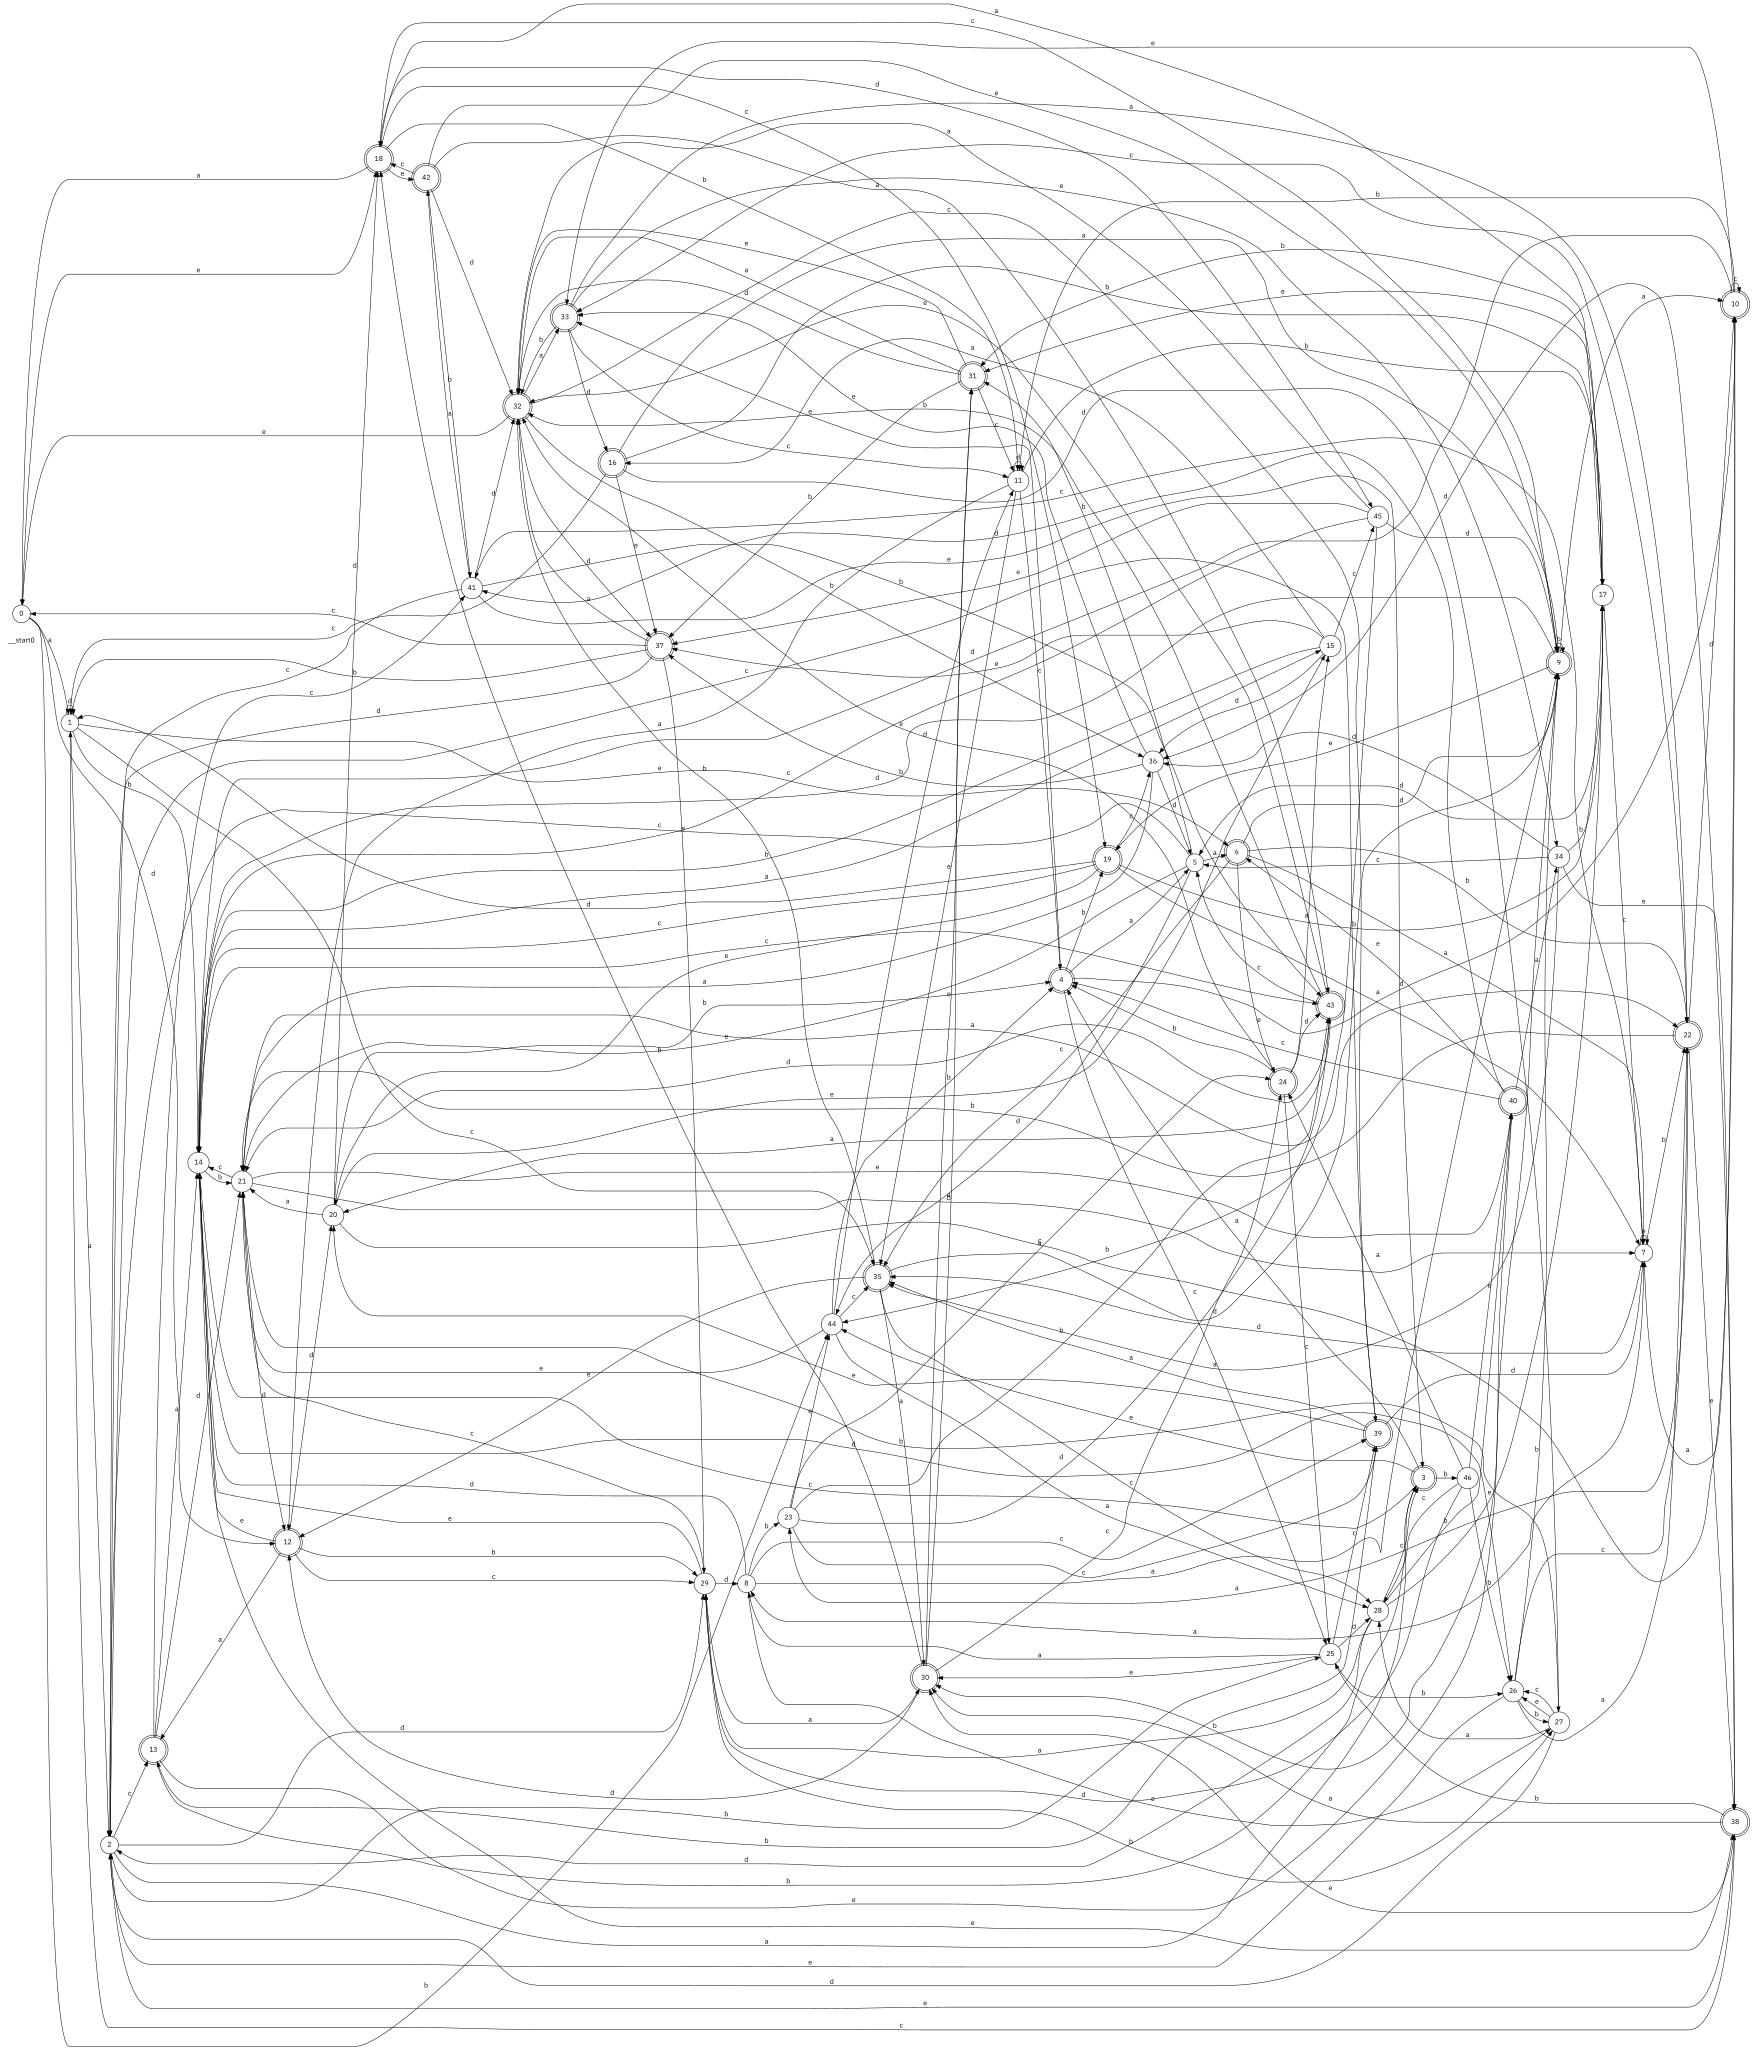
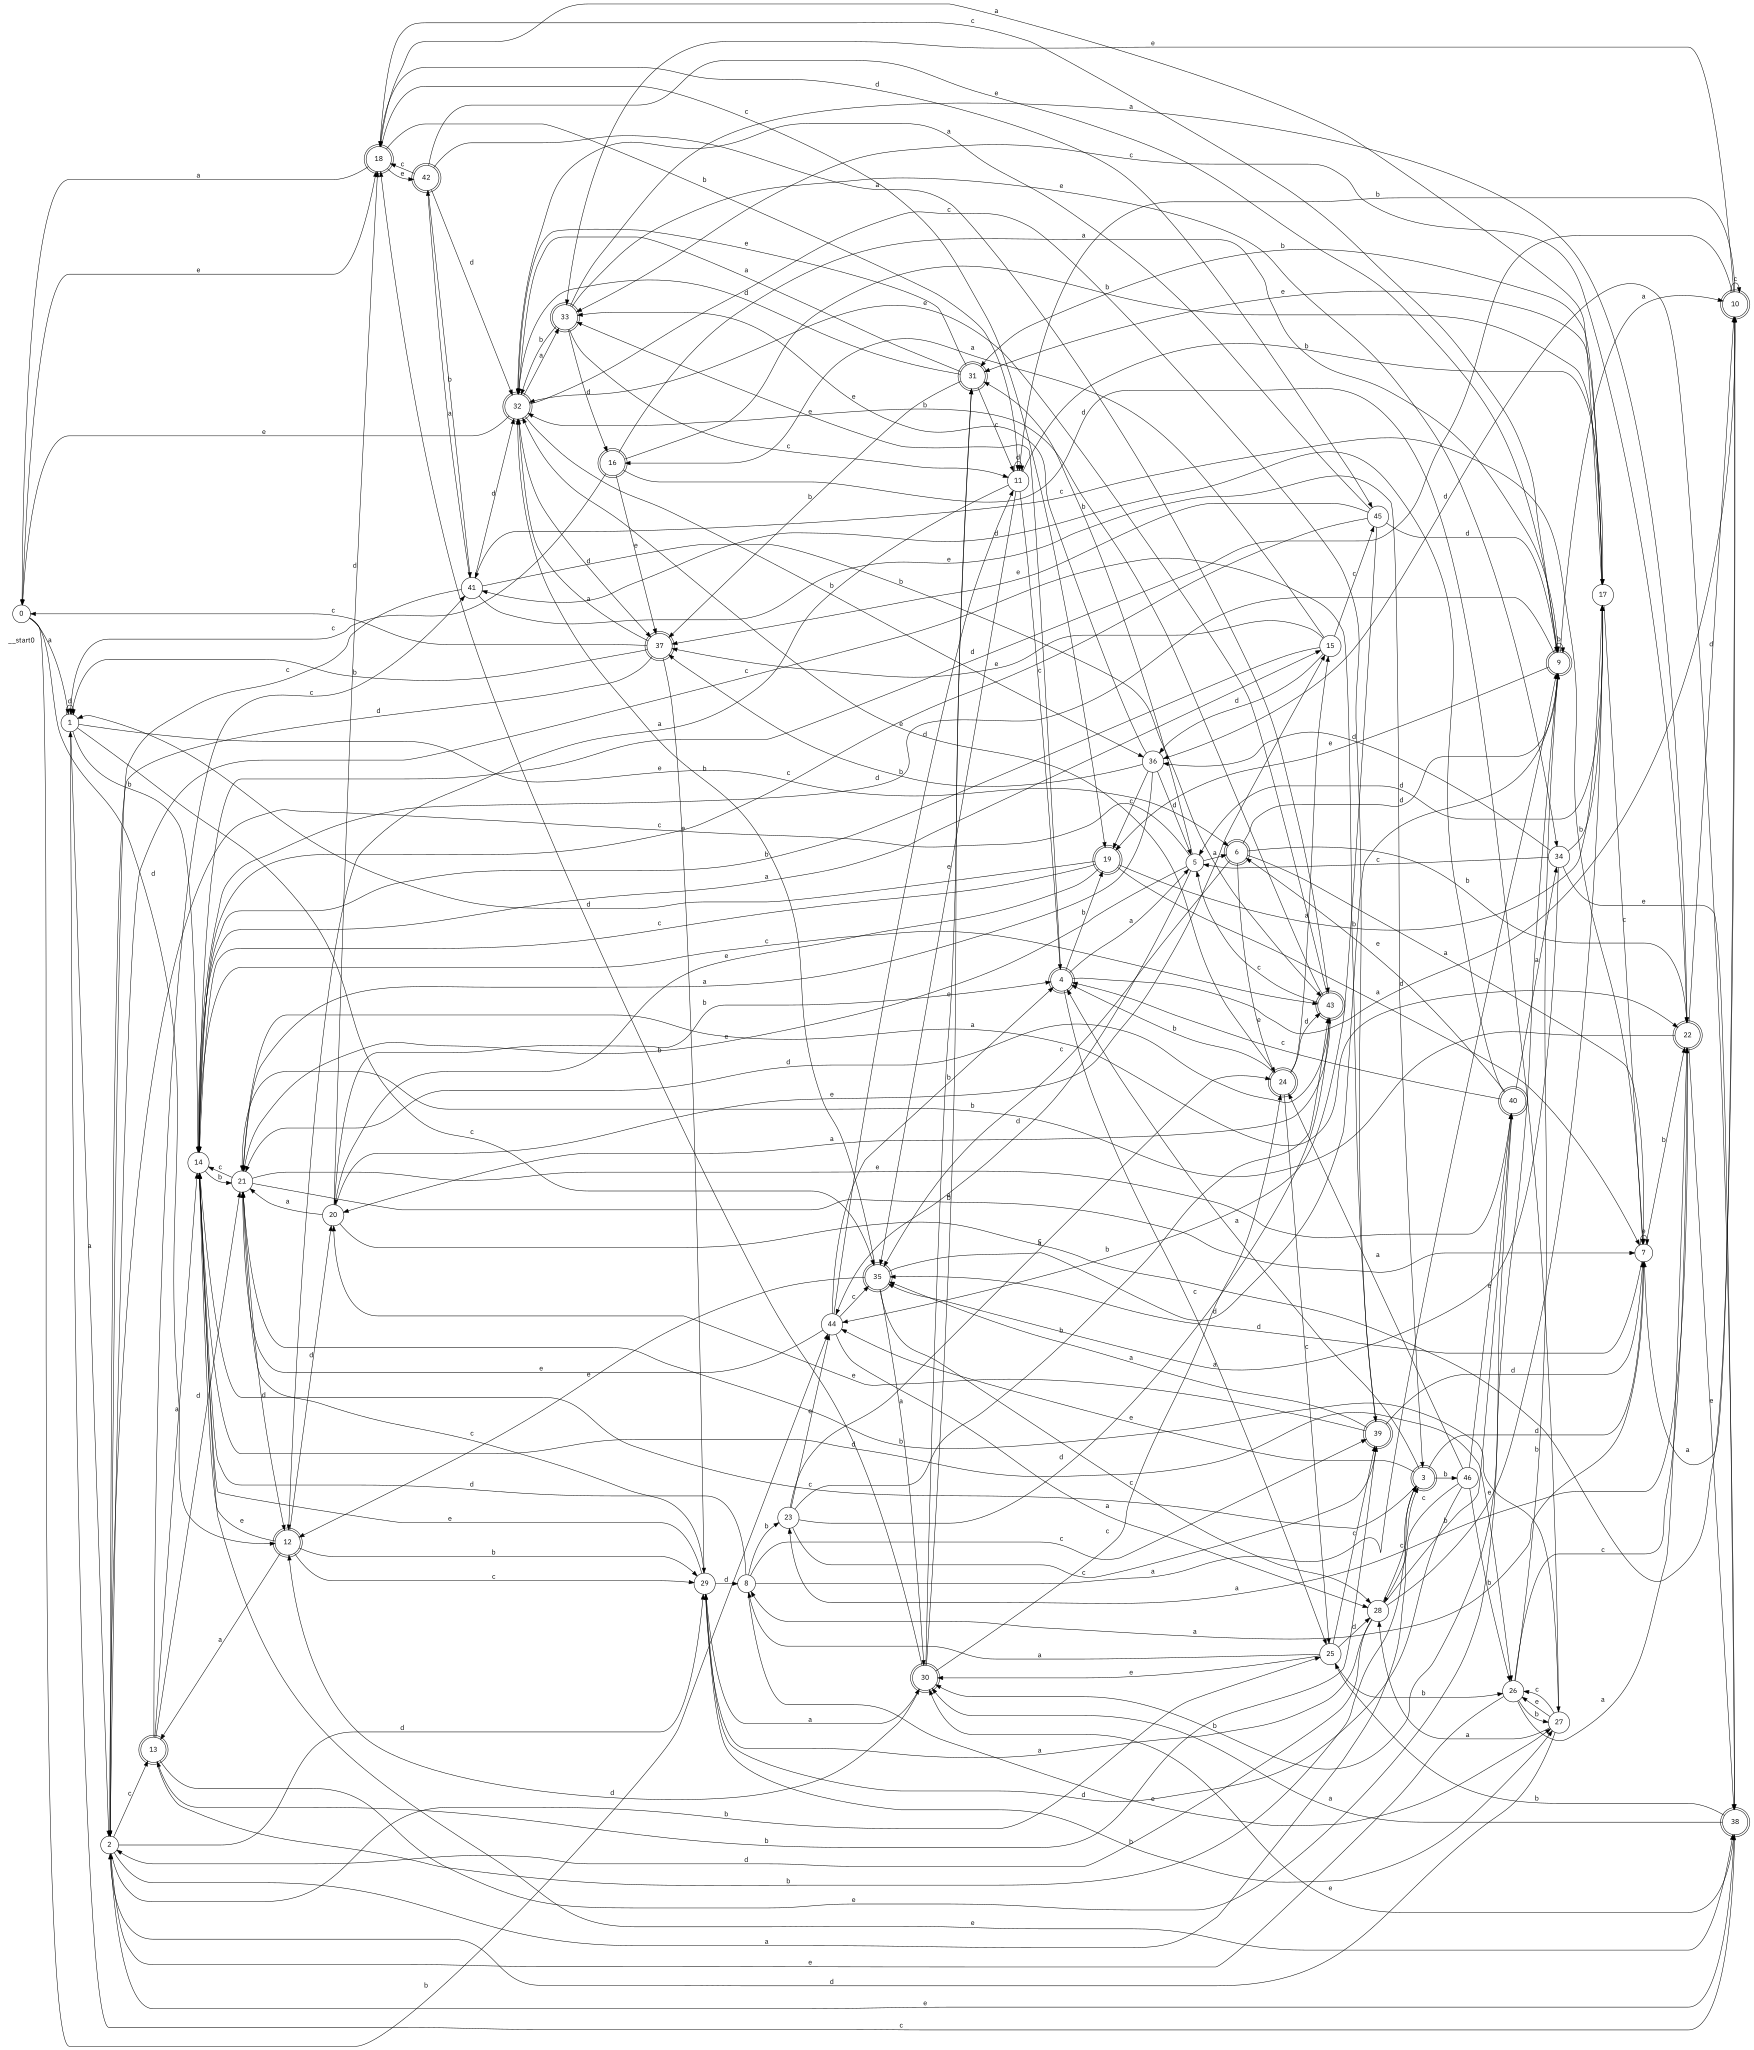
(1136, 815) -> (1131, 809)
none -> (1598, 1435)
